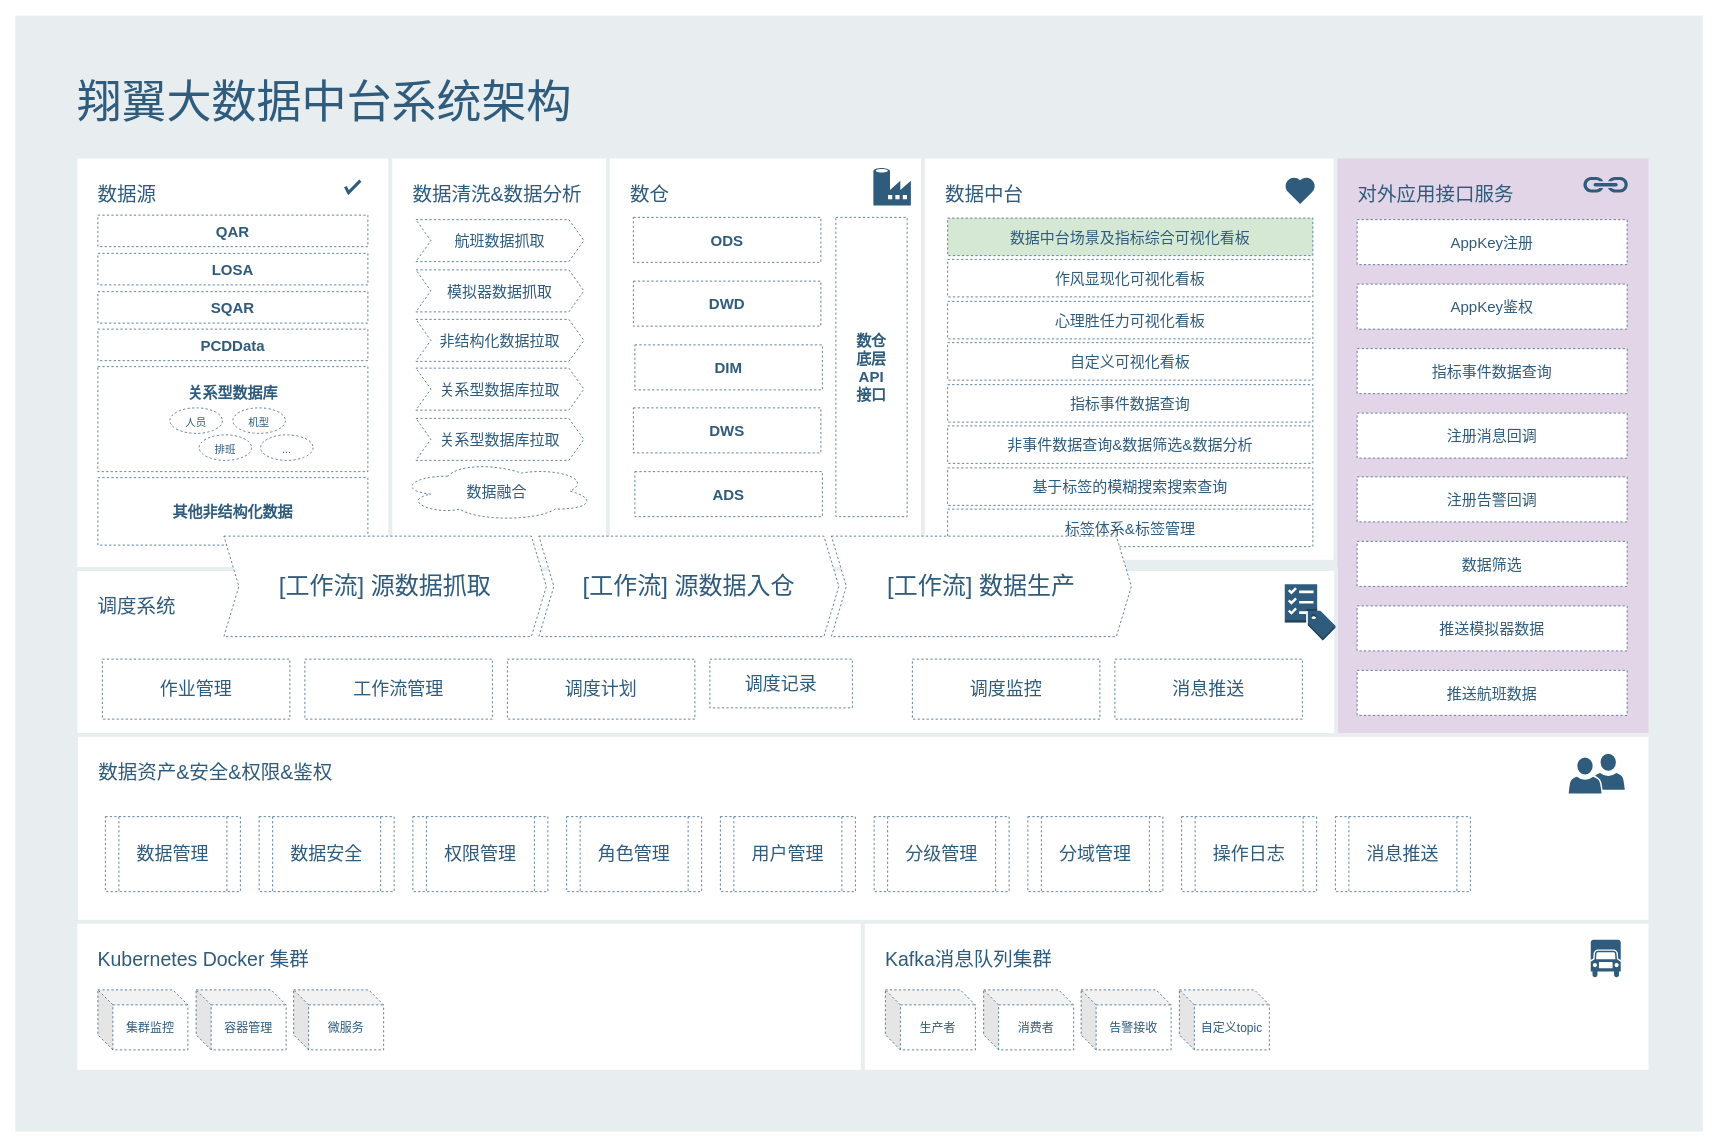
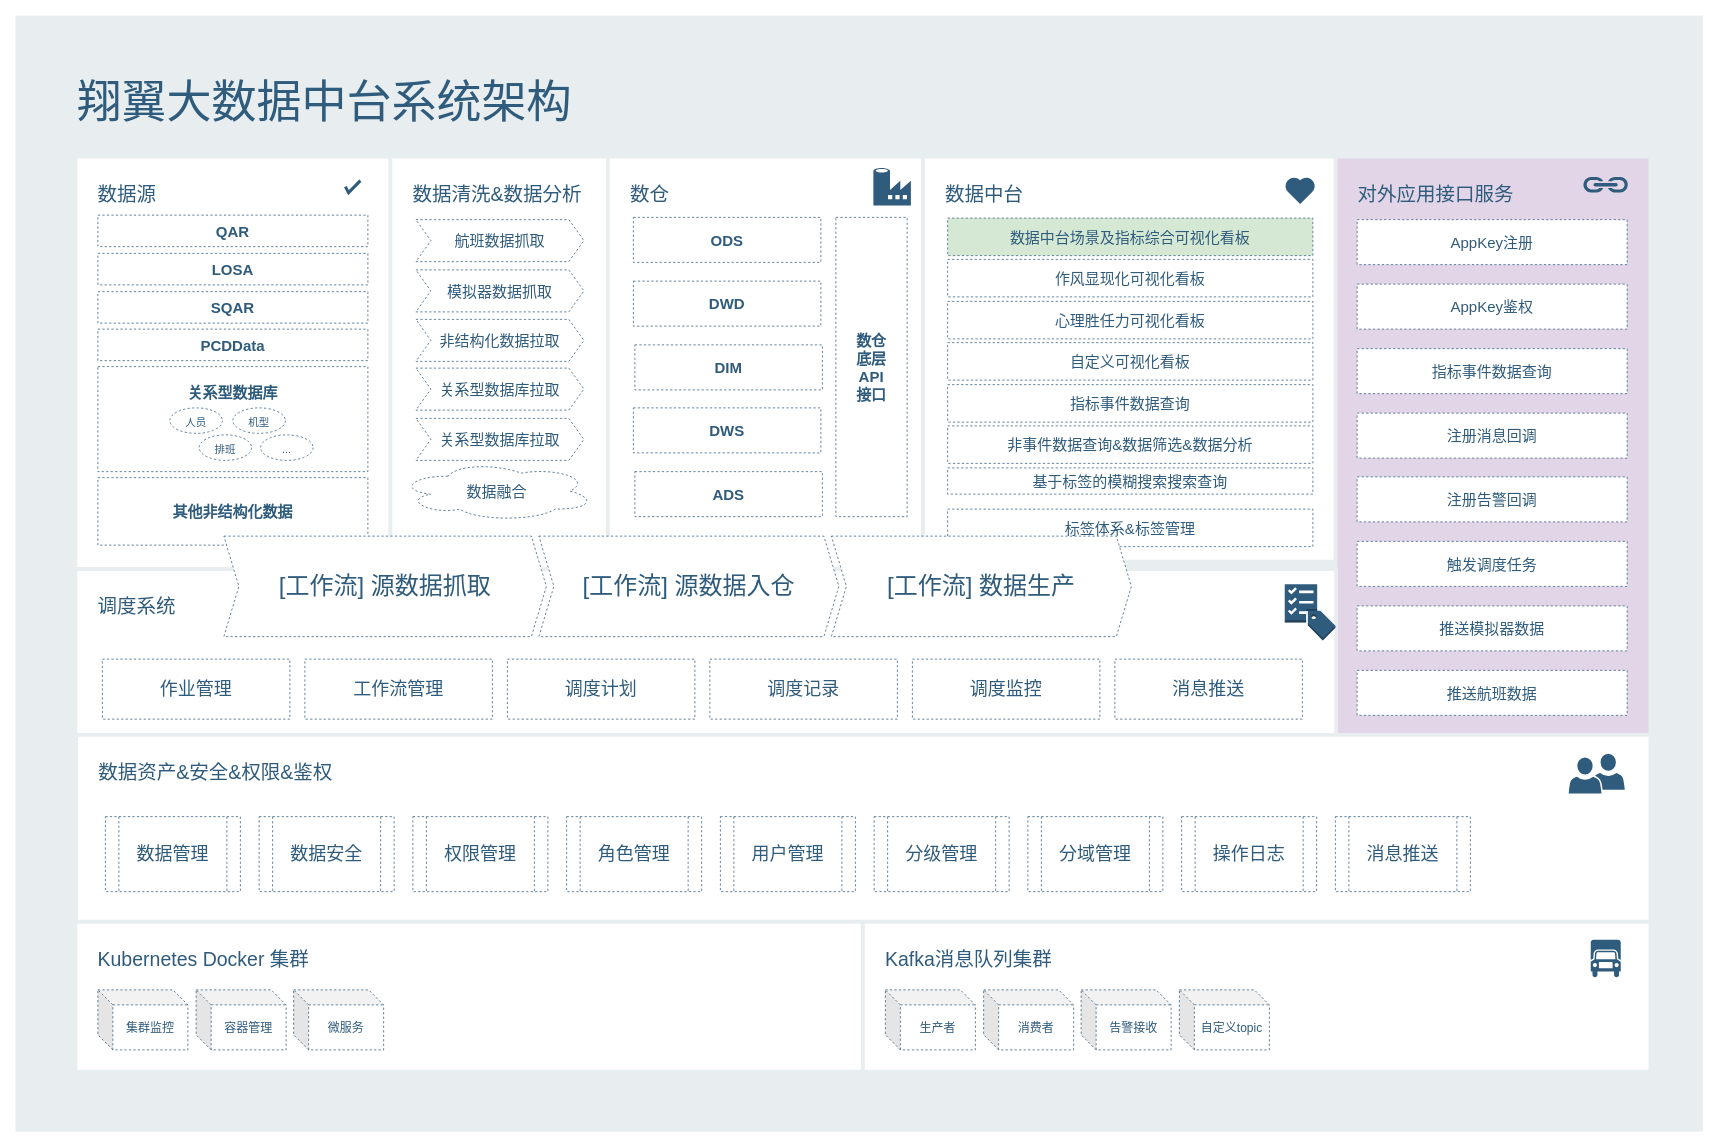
(1130, 486) -> (1130, 481)
(1492, 564) -> (1492, 564)
(781, 683) -> (804, 689)
